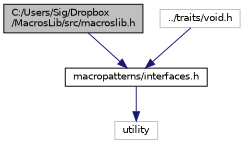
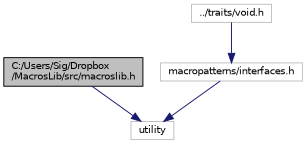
(104, 47) -> (113, 101)
(136, 77) -> (232, 72)
